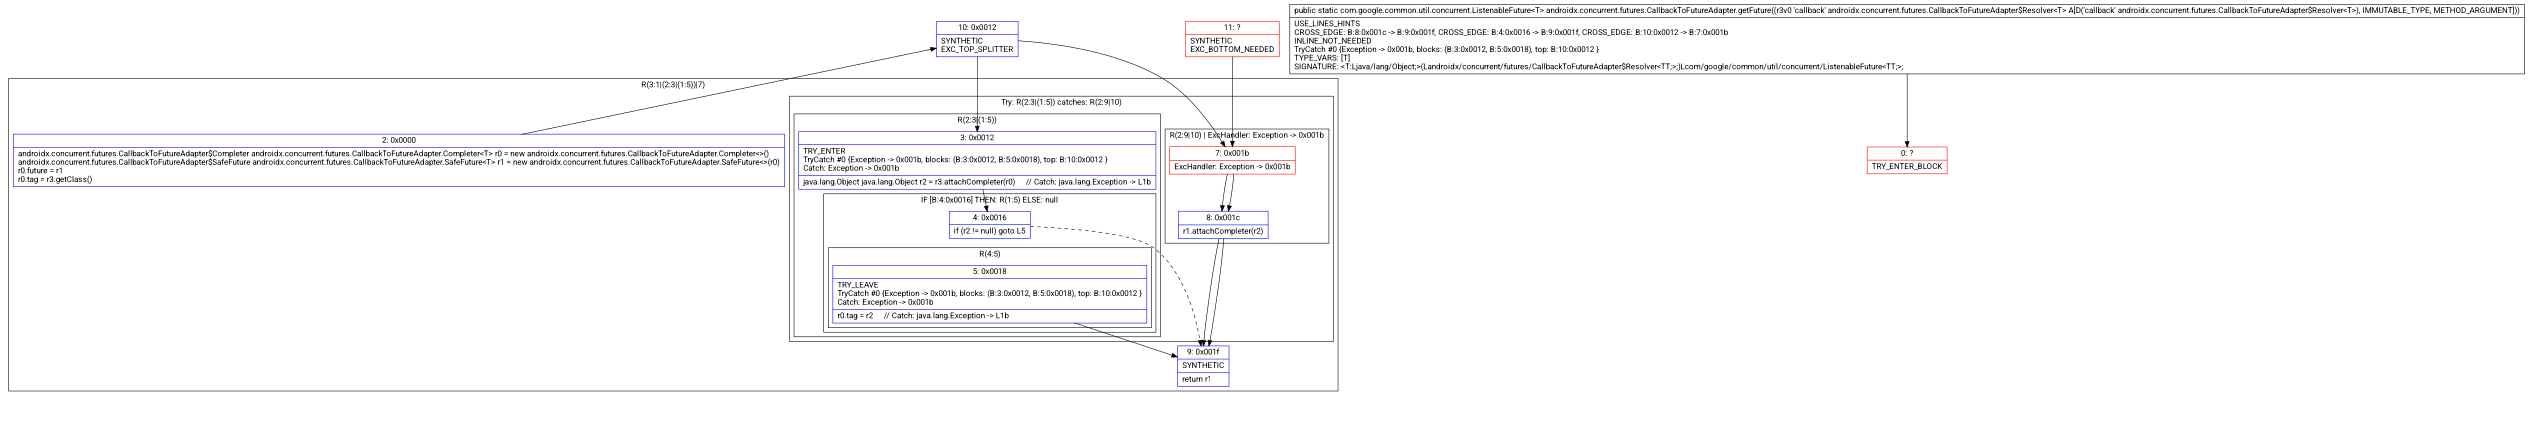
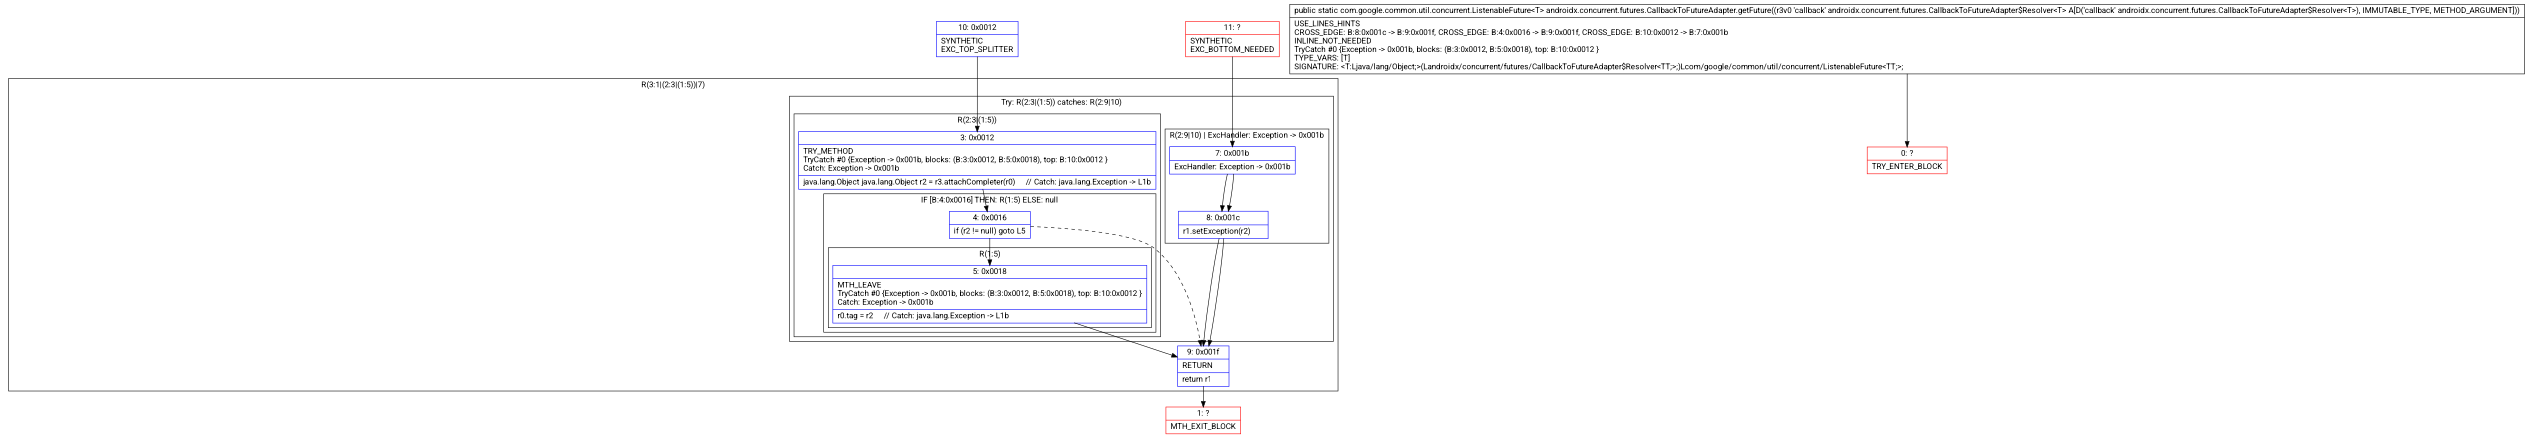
(1134, 65) -> none
(825, 151) -> (828, 151)
(399, 160) -> none
(1232, 160) -> (1232, 160)
(1223, 231) -> (1217, 231)
none -> (990, 252)
(990, 254) -> (990, 254)
(858, 285) -> (860, 285)
(1203, 366) -> (1198, 366)
none -> (1203, 420)
